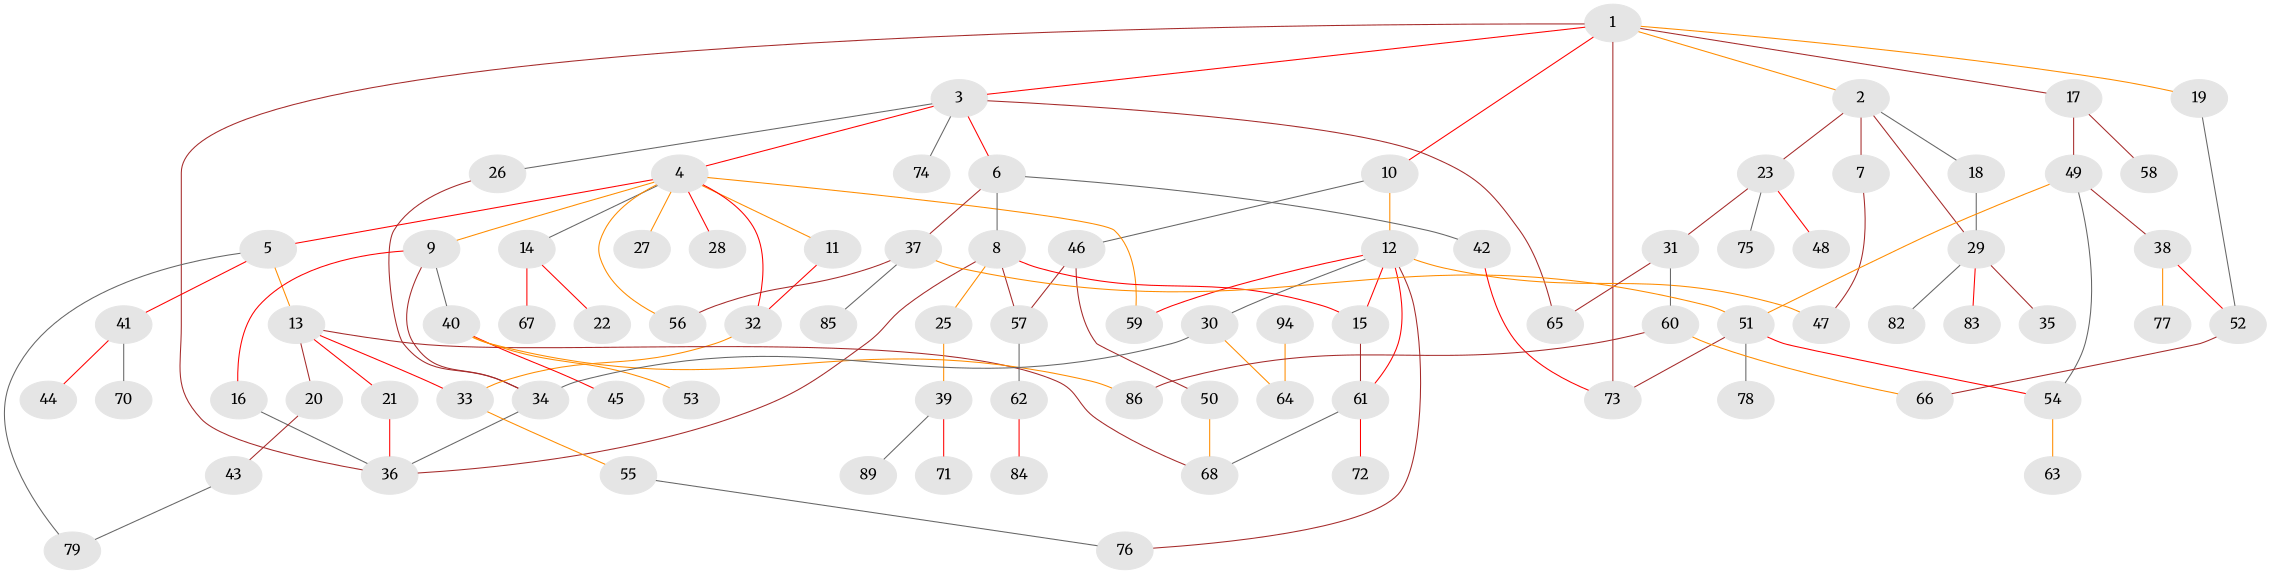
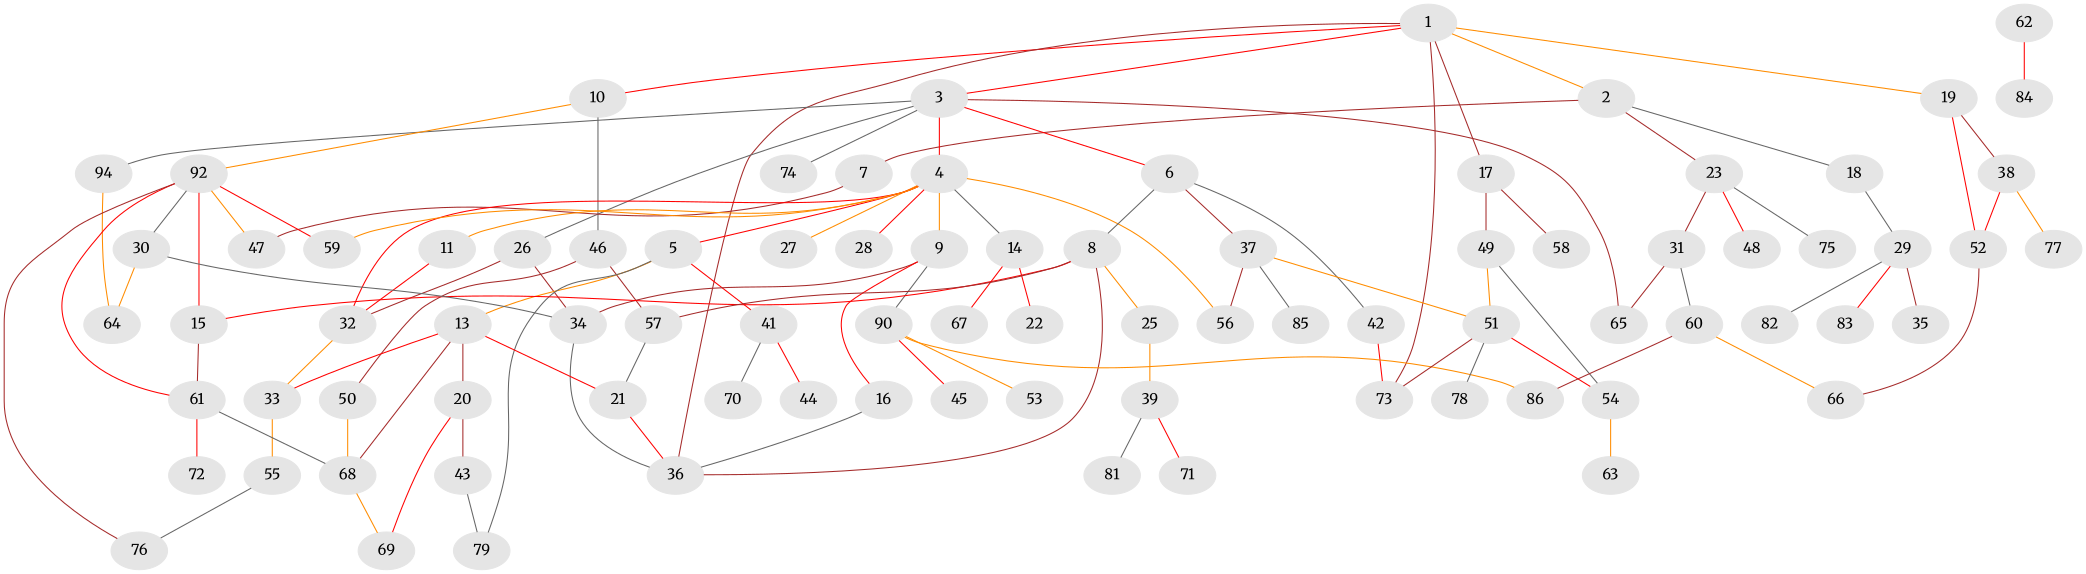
none -> (519, 125)
(1919, 174) -> none
(2118, 212) -> (1978, 136)
(2219, 212) -> (1964, 174)
(1390, 249) -> (199, 174)
none -> (436, 288)
(451, 325) -> (884, 325)
(1019, 361) -> (636, 362)
(868, 475) -> (1112, 475)
none -> (386, 551)
